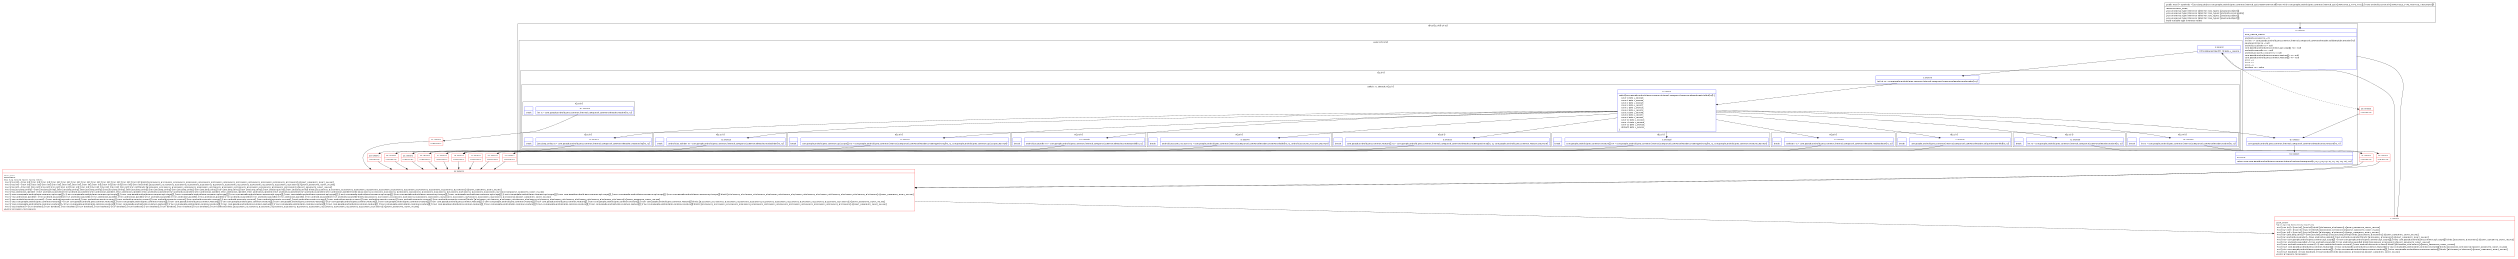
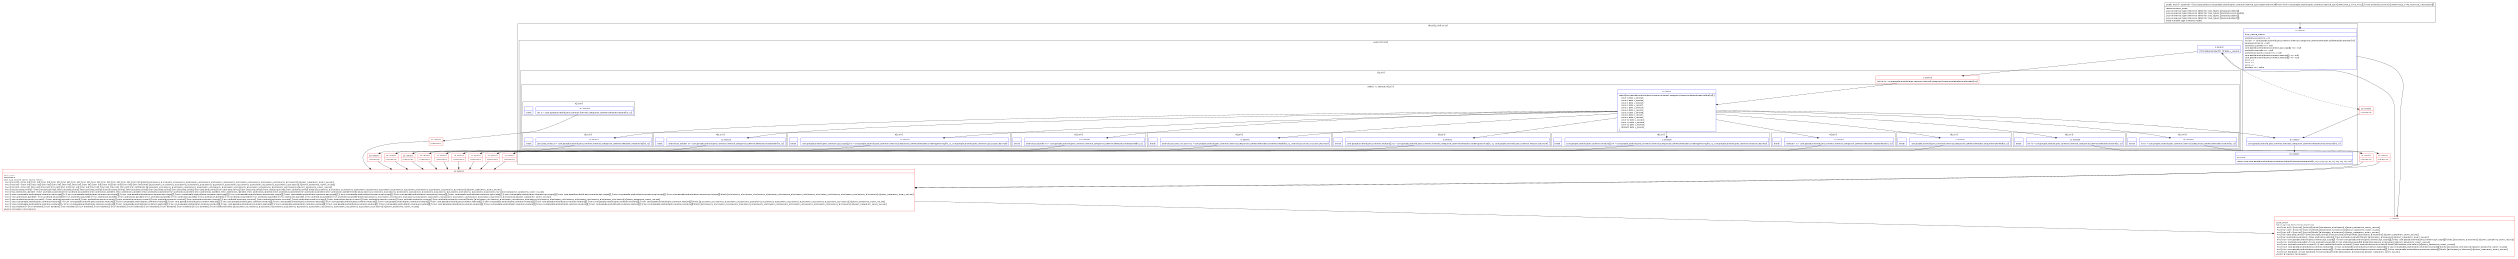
(1927, 80) -> (1927, 80)
(1049, 151) -> (1057, 151)
